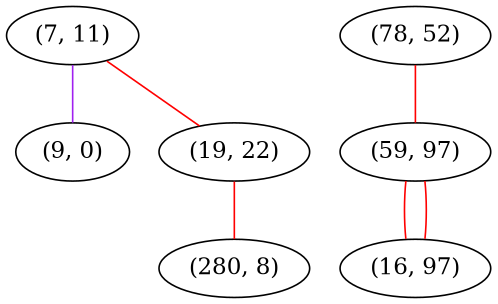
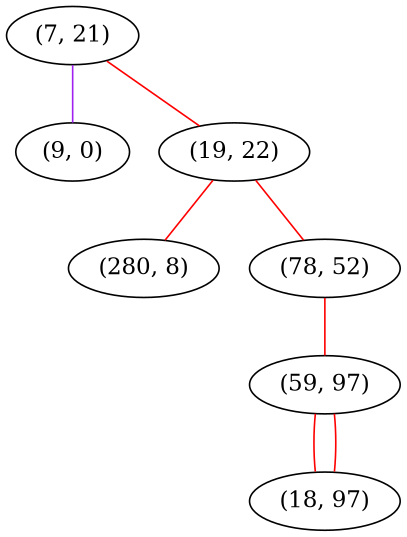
(73, 36) -> (73, 36)
none -> (280, 210)
(415, 268) -> (325, 501)
